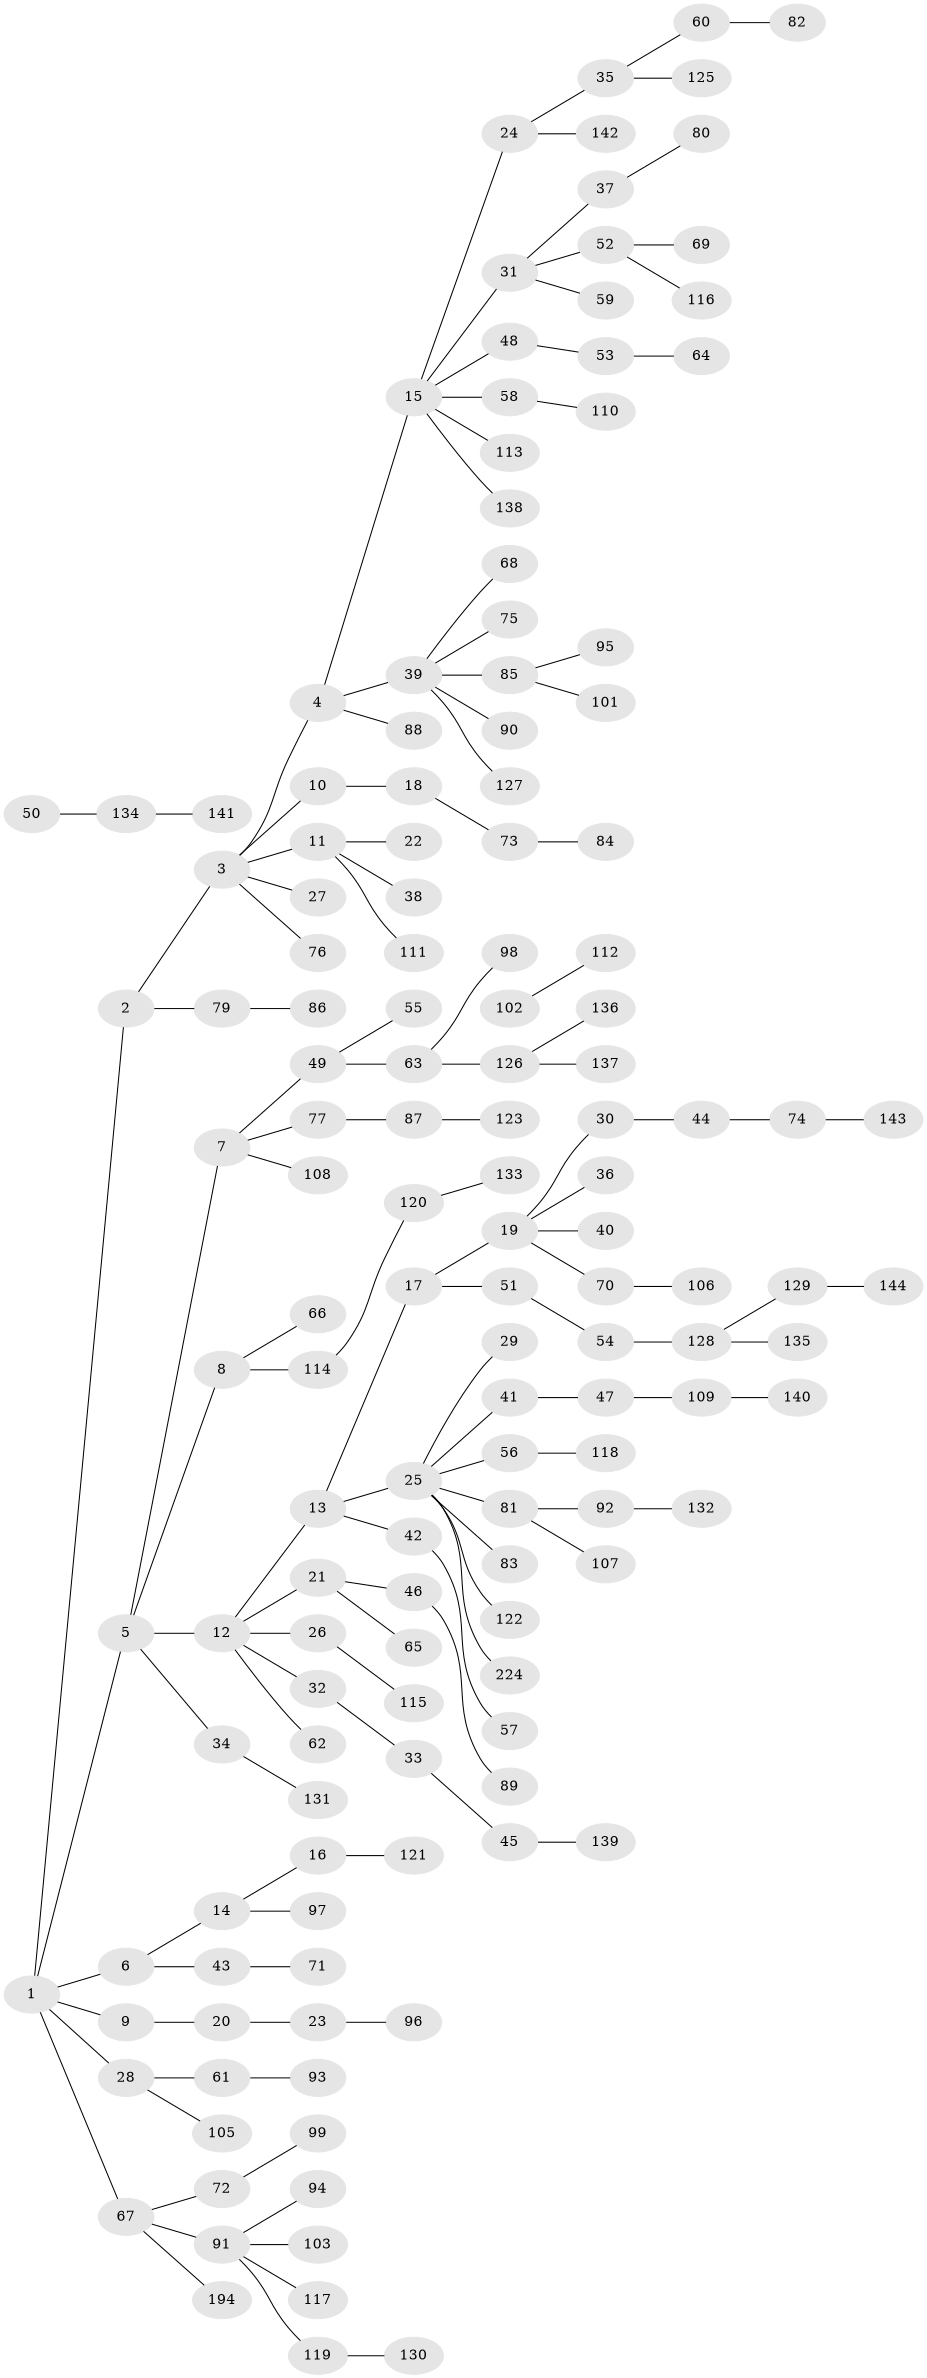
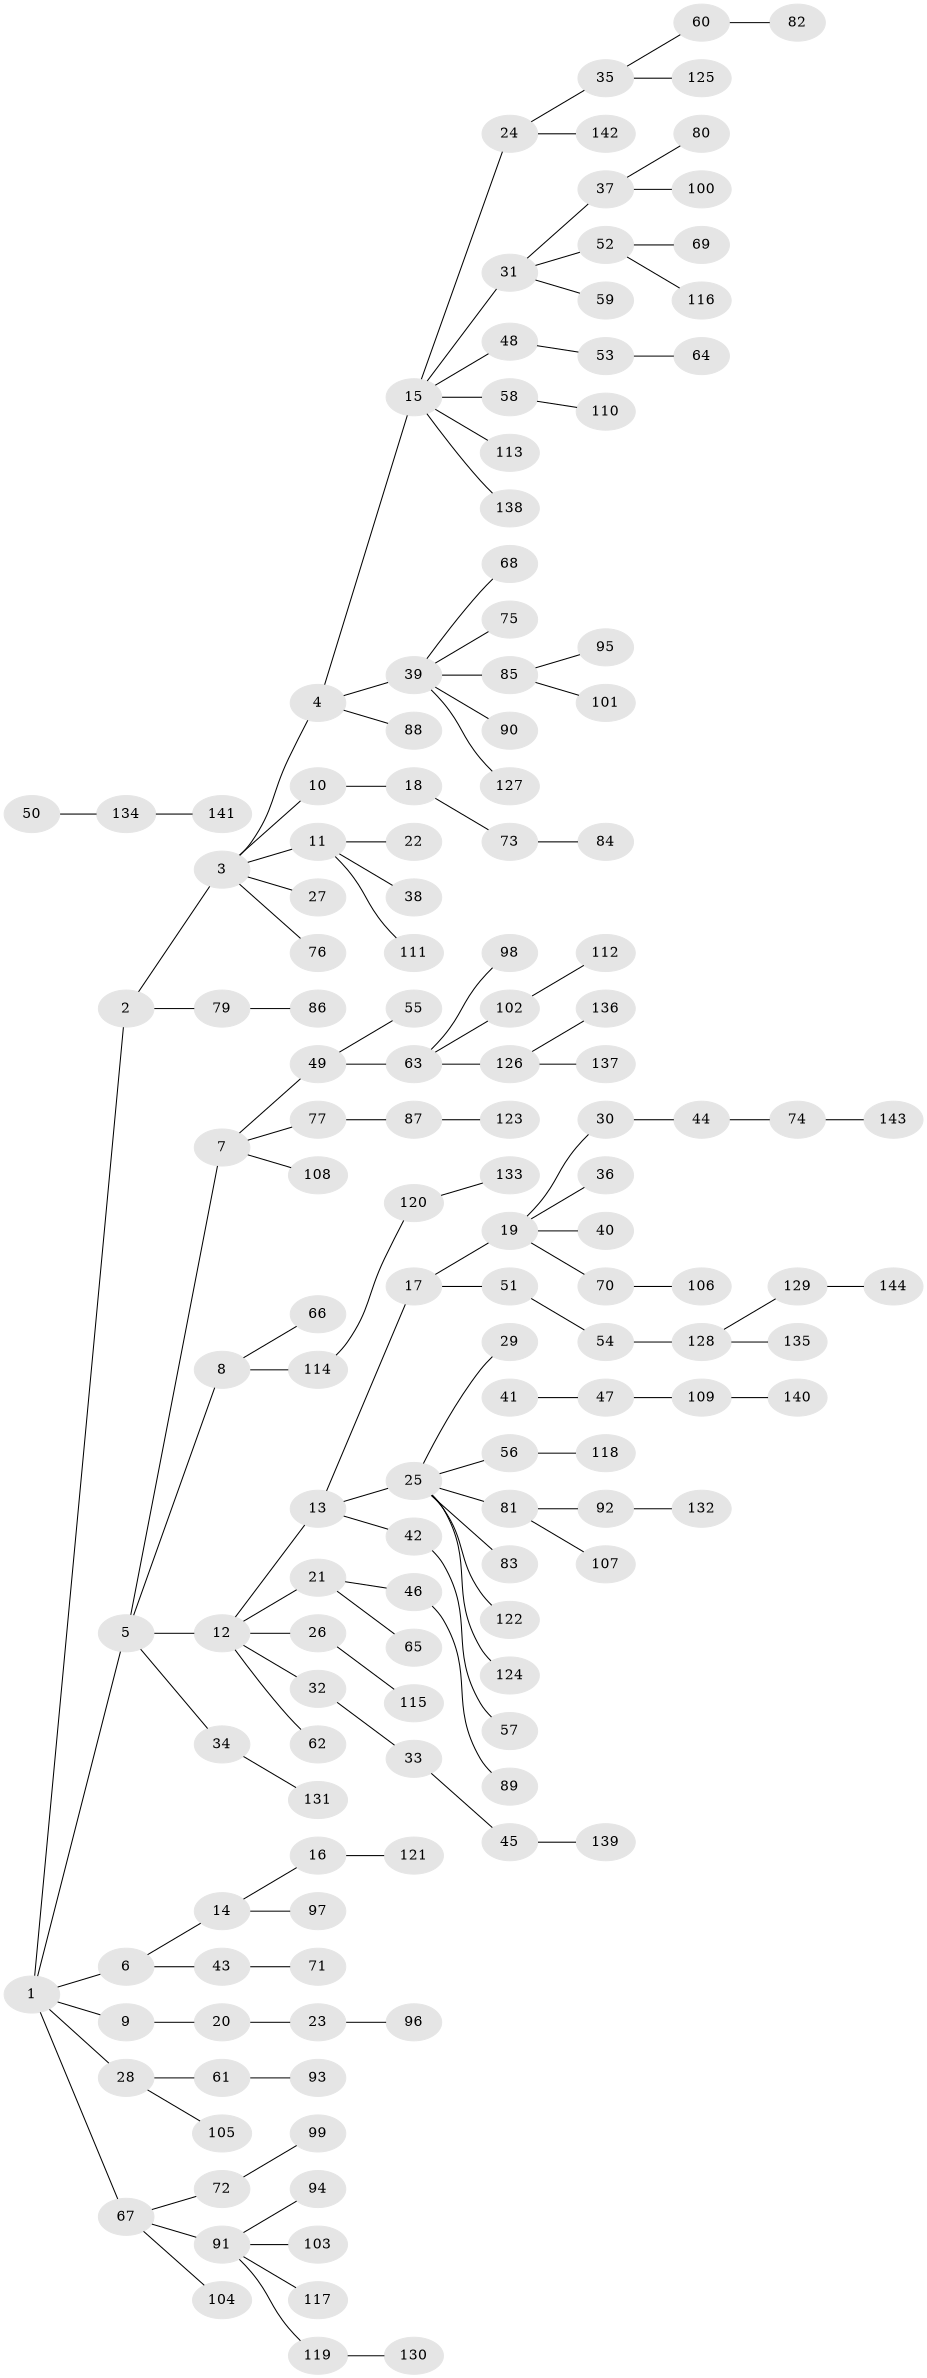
none -> (702, 189)
none -> (462, 1037)
(462, 1439) -> none
(510, 1675) -> (510, 1675)
(222, 2300) -> (222, 2300)
